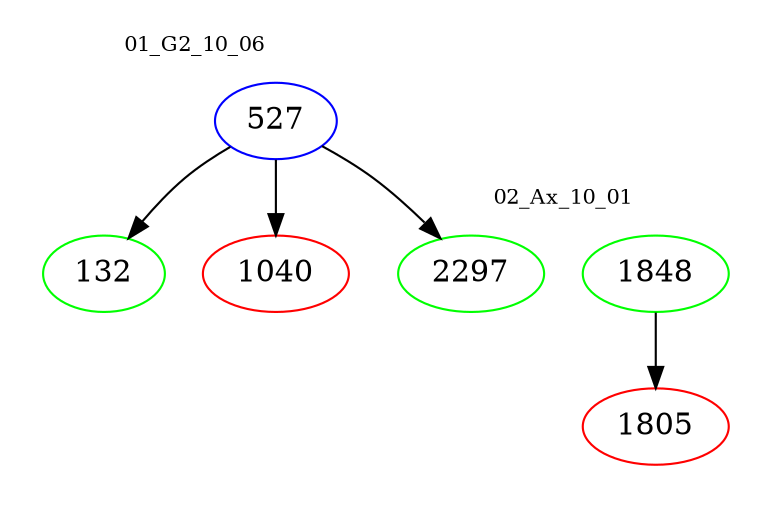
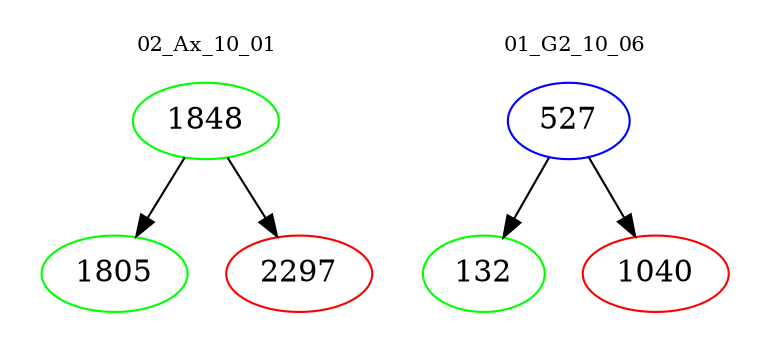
(396, 197) -> (246, 188)
(471, 274) -> (299, 274)
(656, 427) -> (115, 274)
